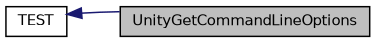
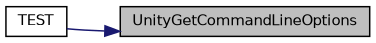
(101, 12) -> (86, 30)
